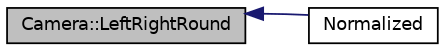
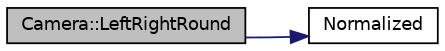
(286, 14) -> (268, 37)
